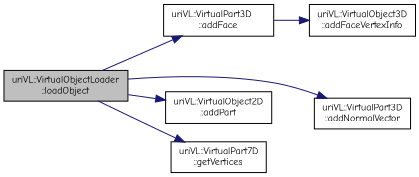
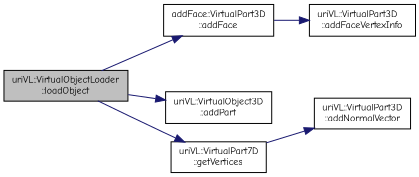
(219, 20) -> (219, 20)
(362, 20) -> (362, 20)
(224, 78) -> (286, 137)
(219, 108) -> (219, 108)
